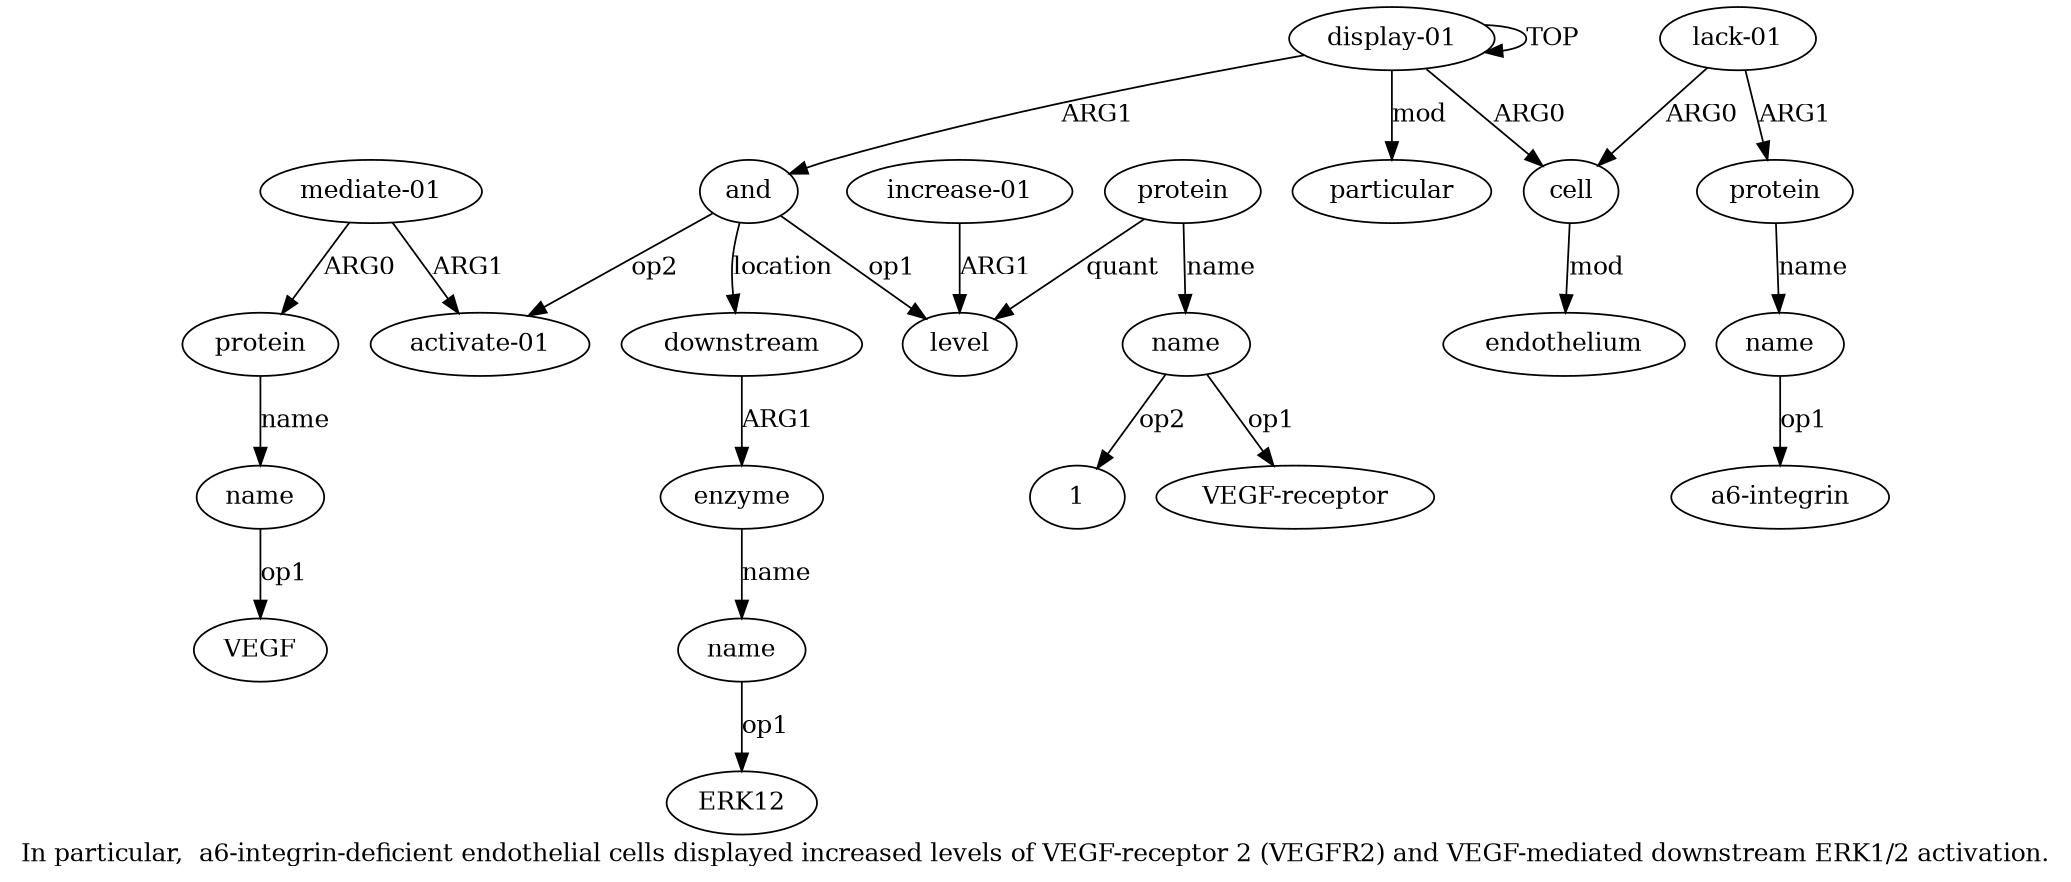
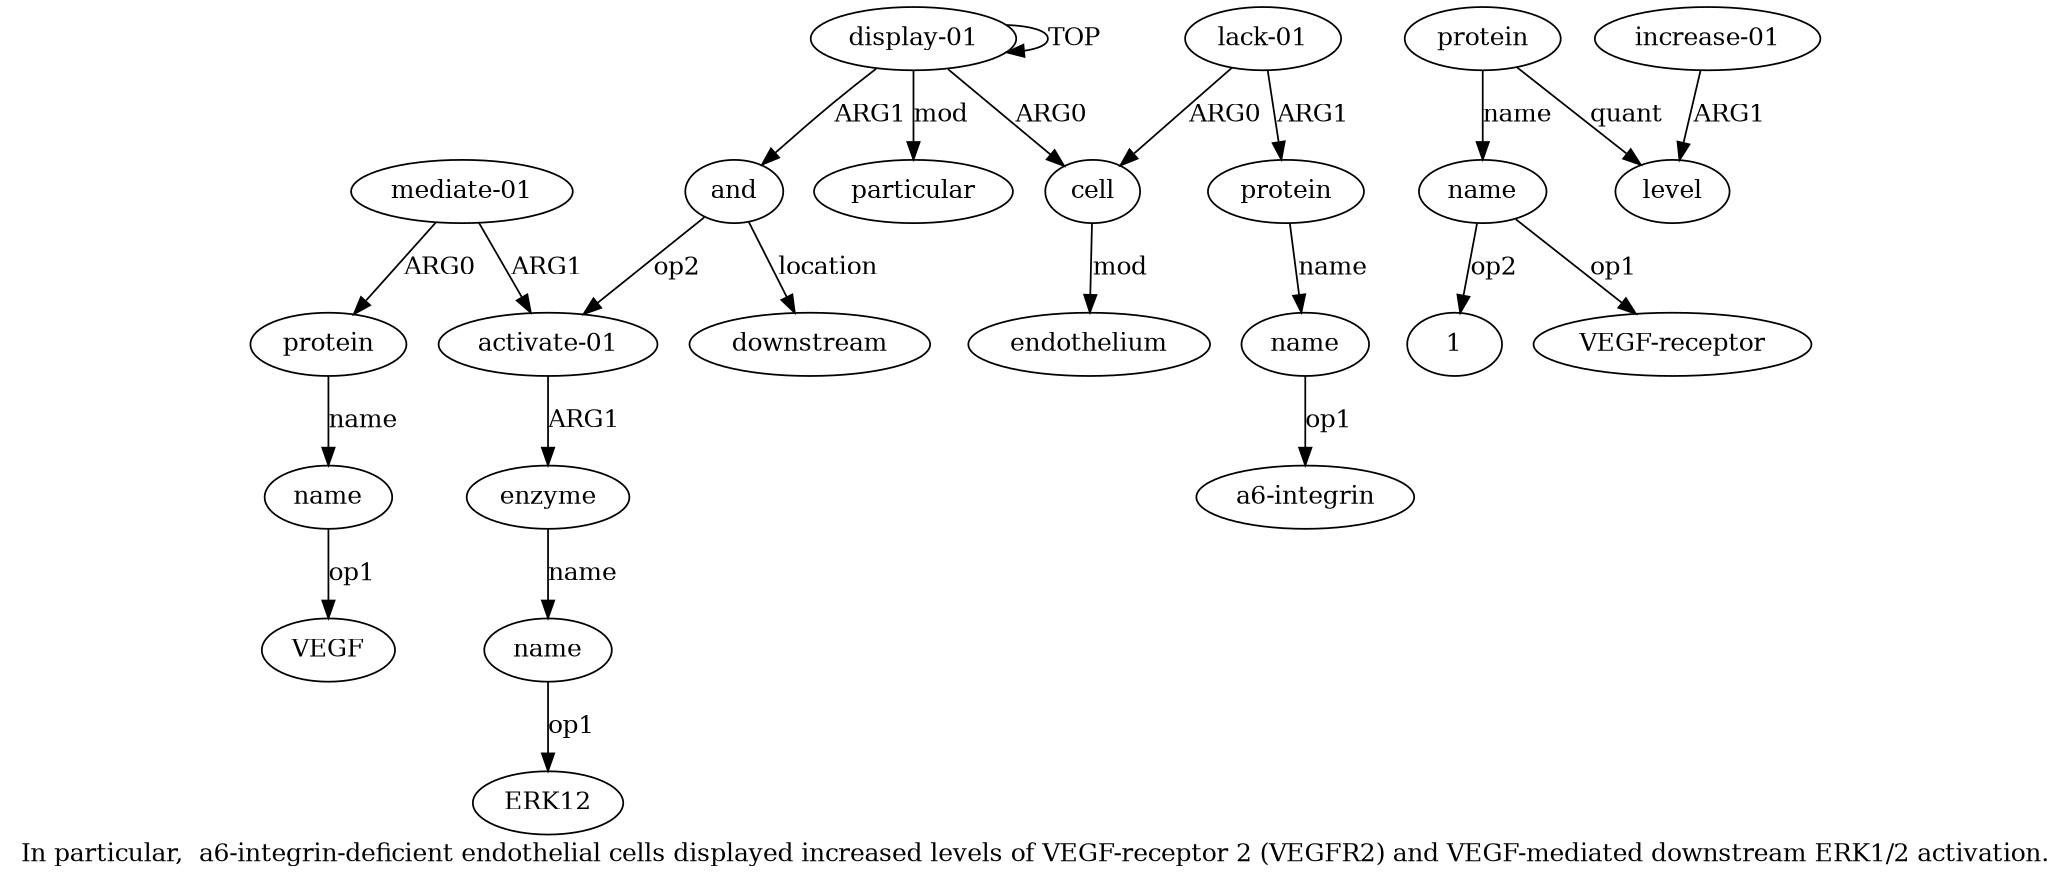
(846, 262) -> none
(742, 412) -> (548, 412)
